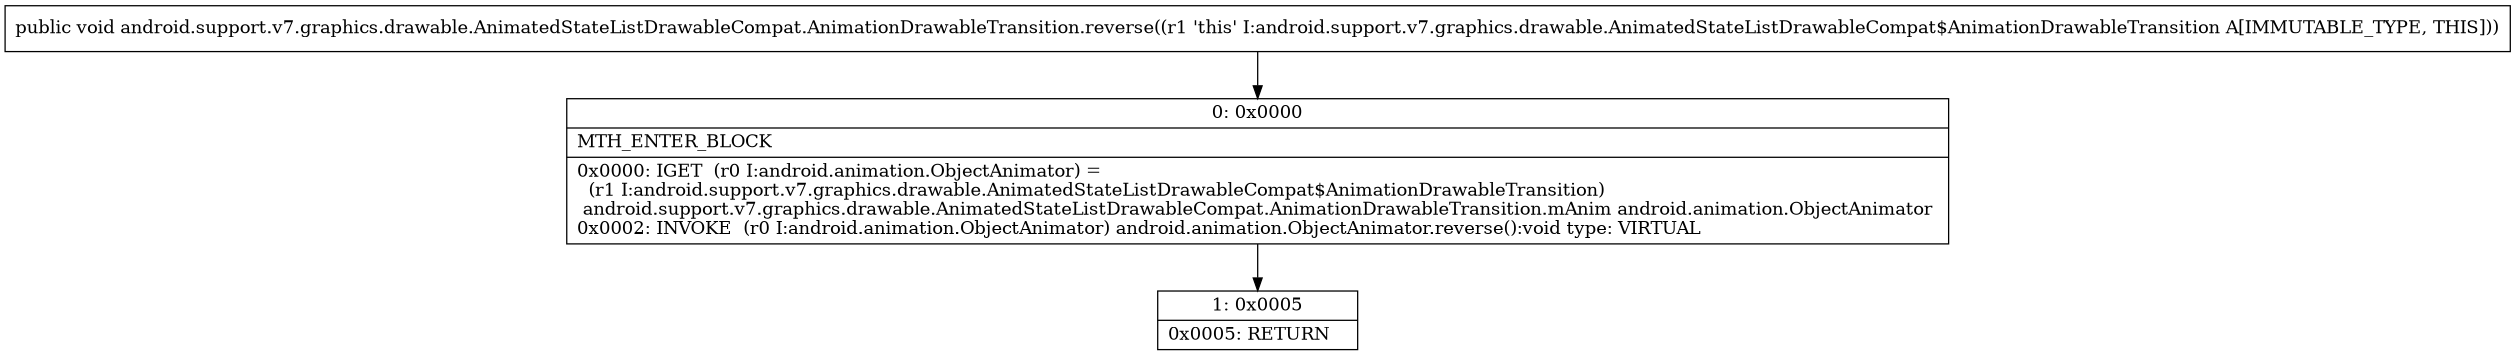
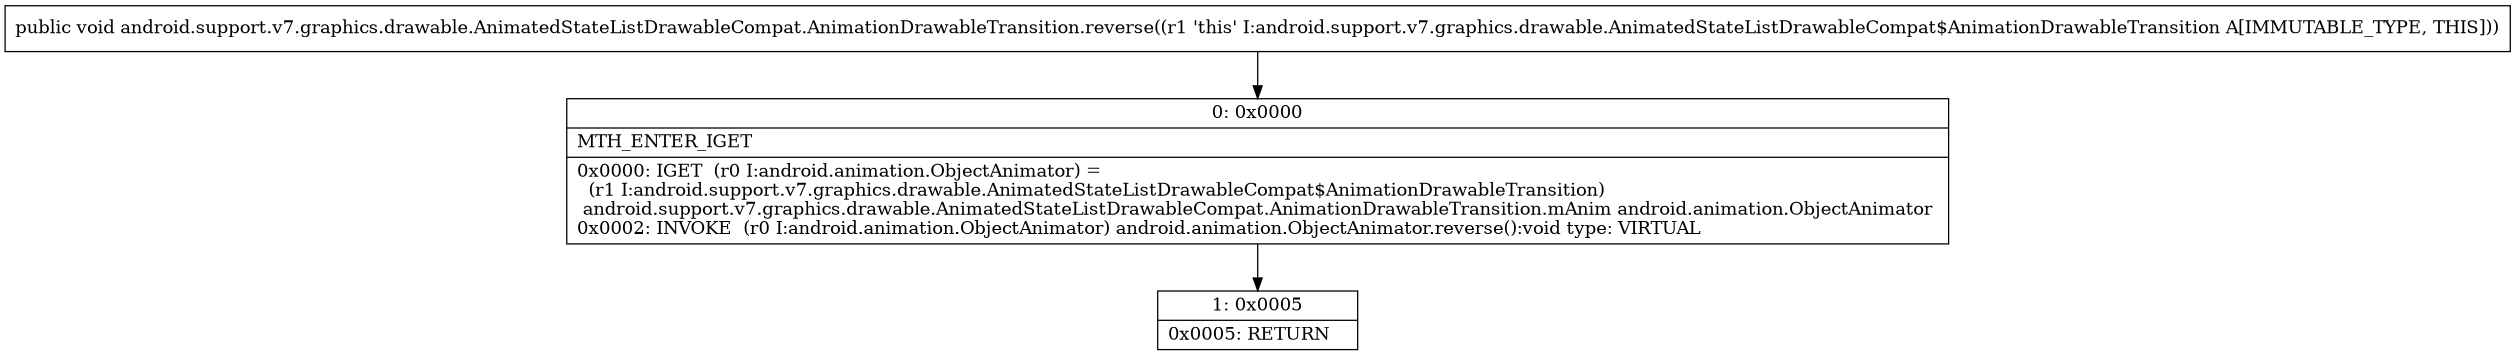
(675, 142) -> (665, 142)
